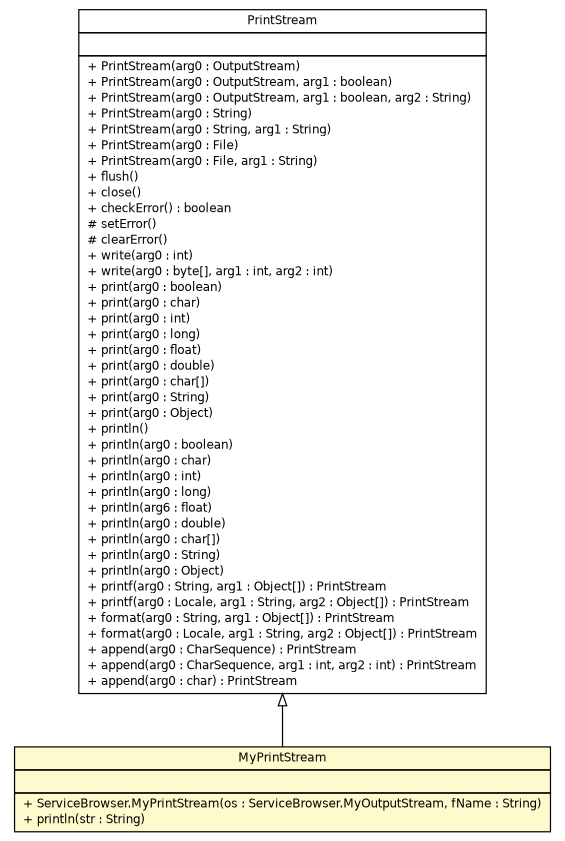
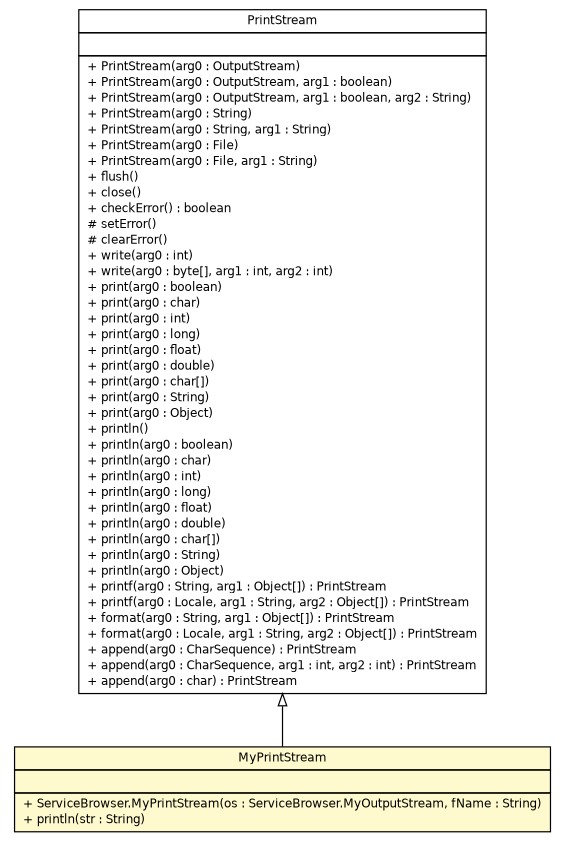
(150, 508) -> (150, 508)
